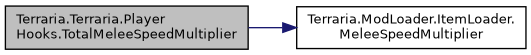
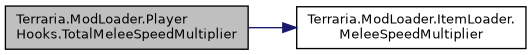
(127, 28) -> (127, 28)
